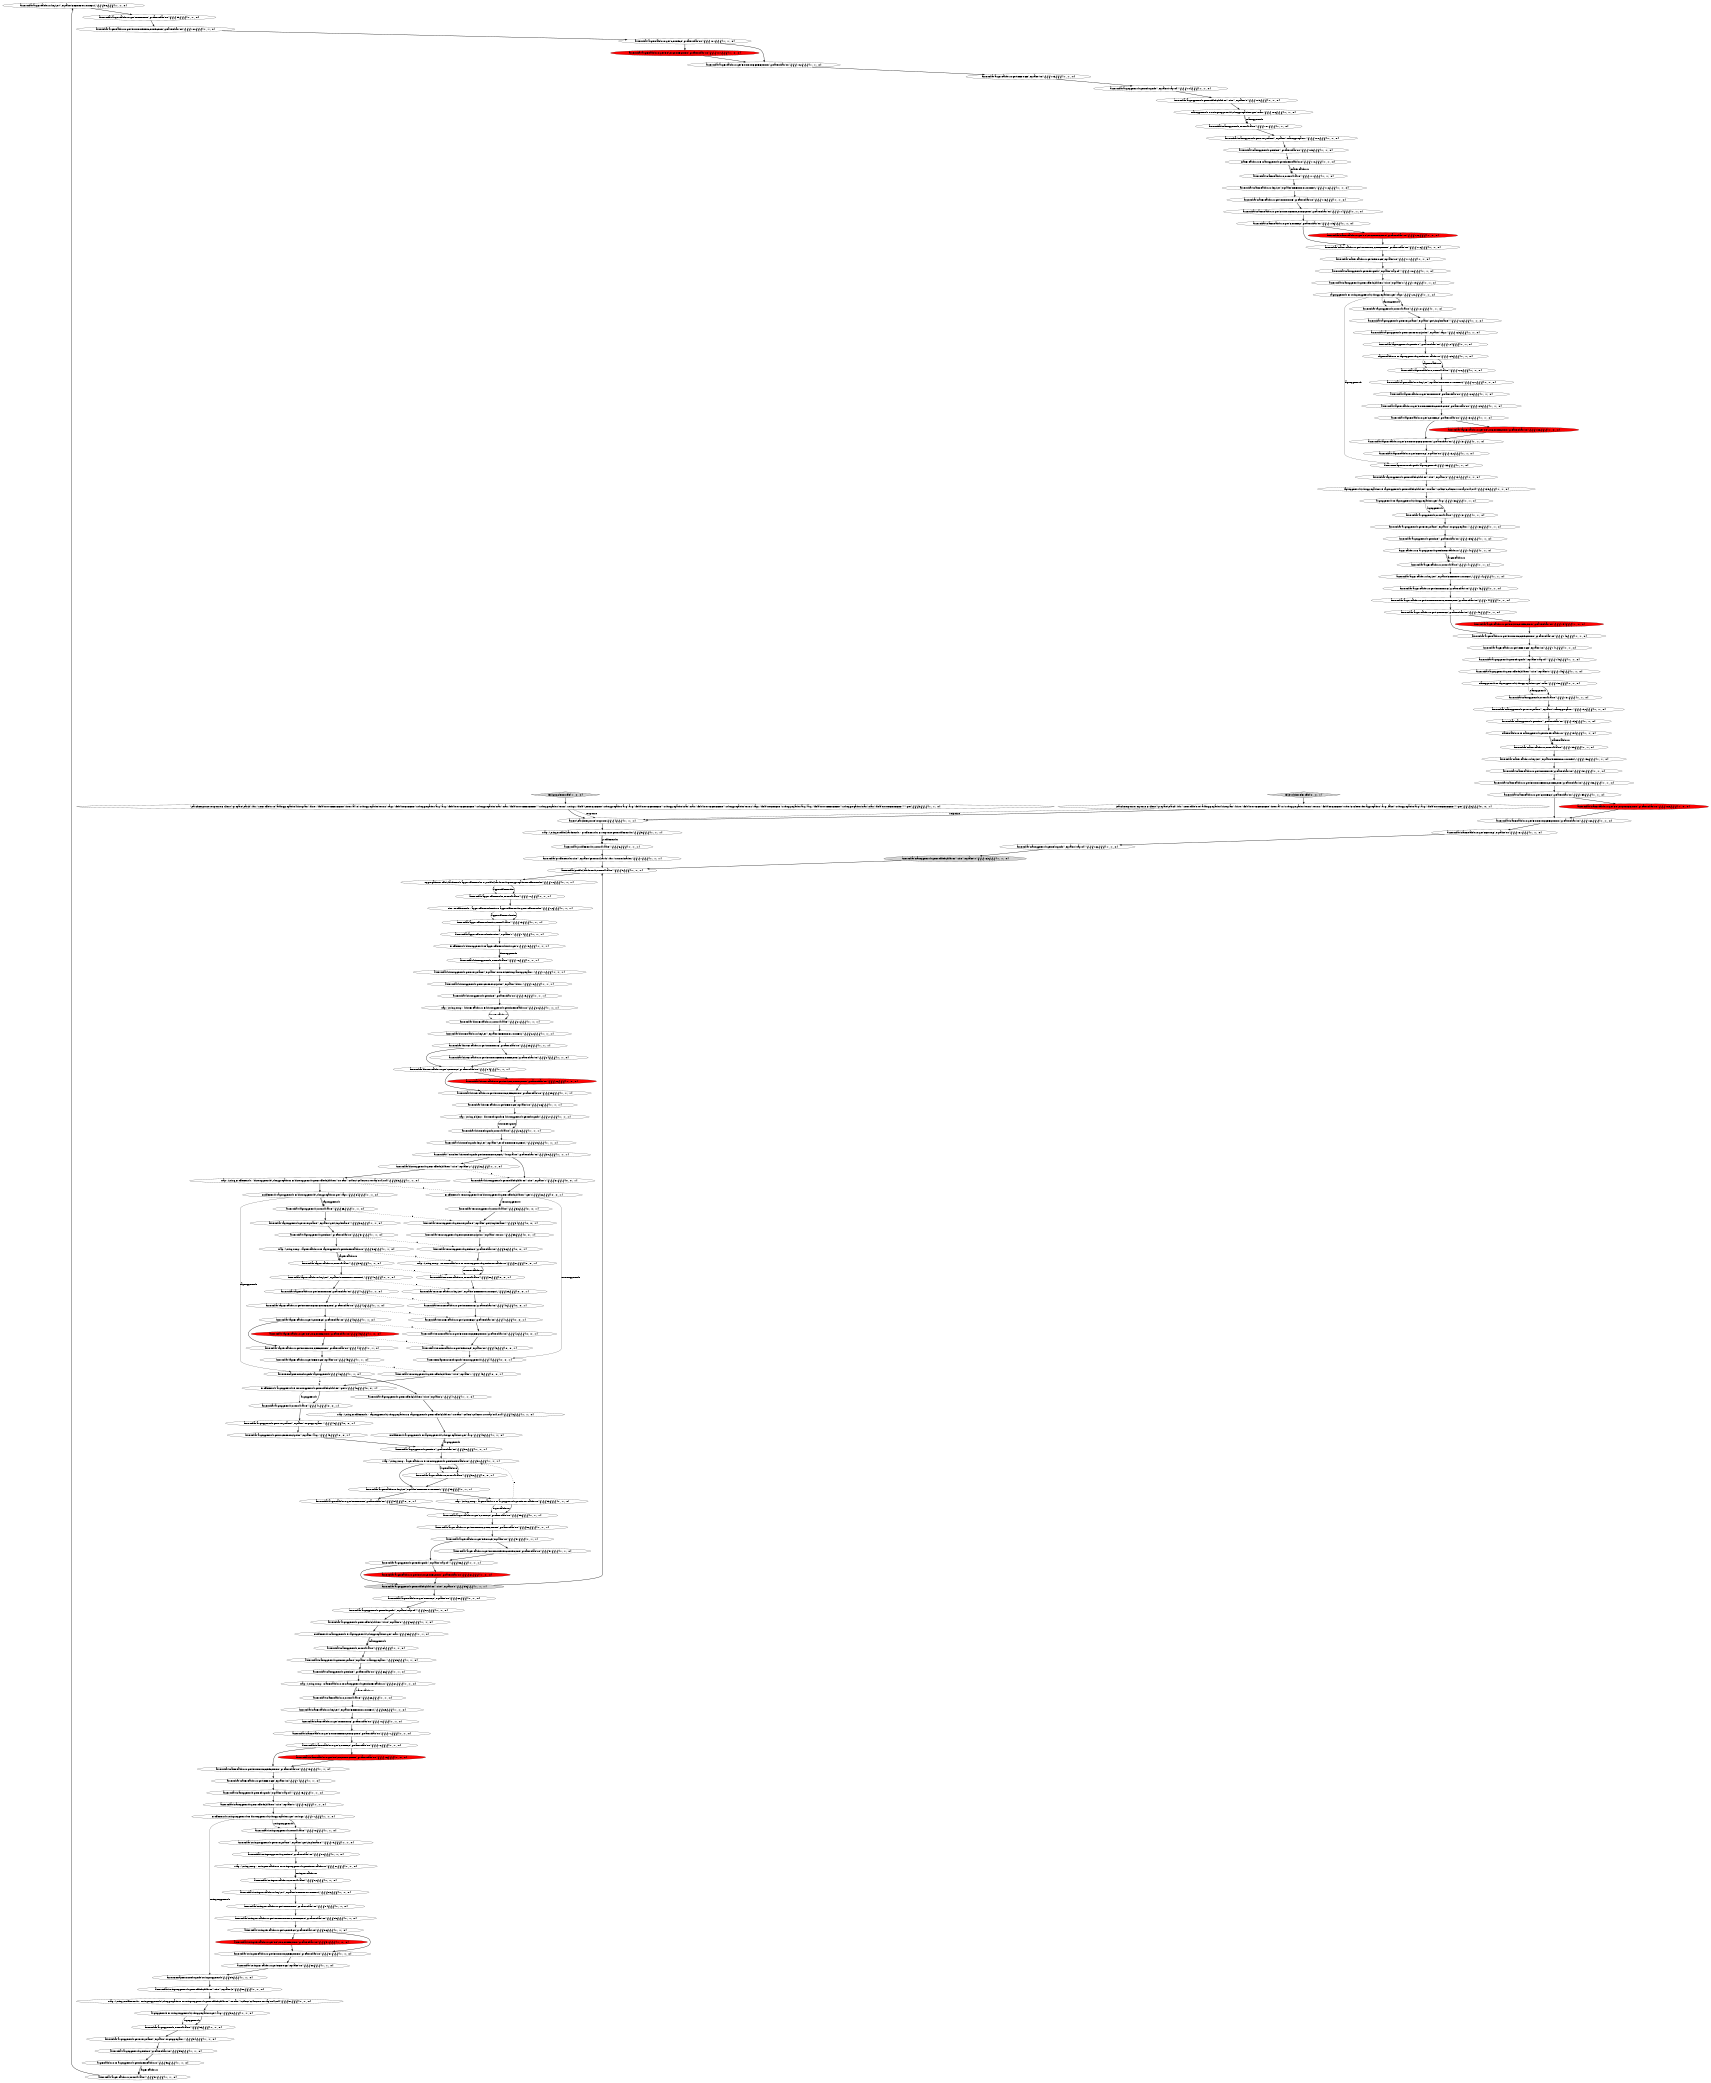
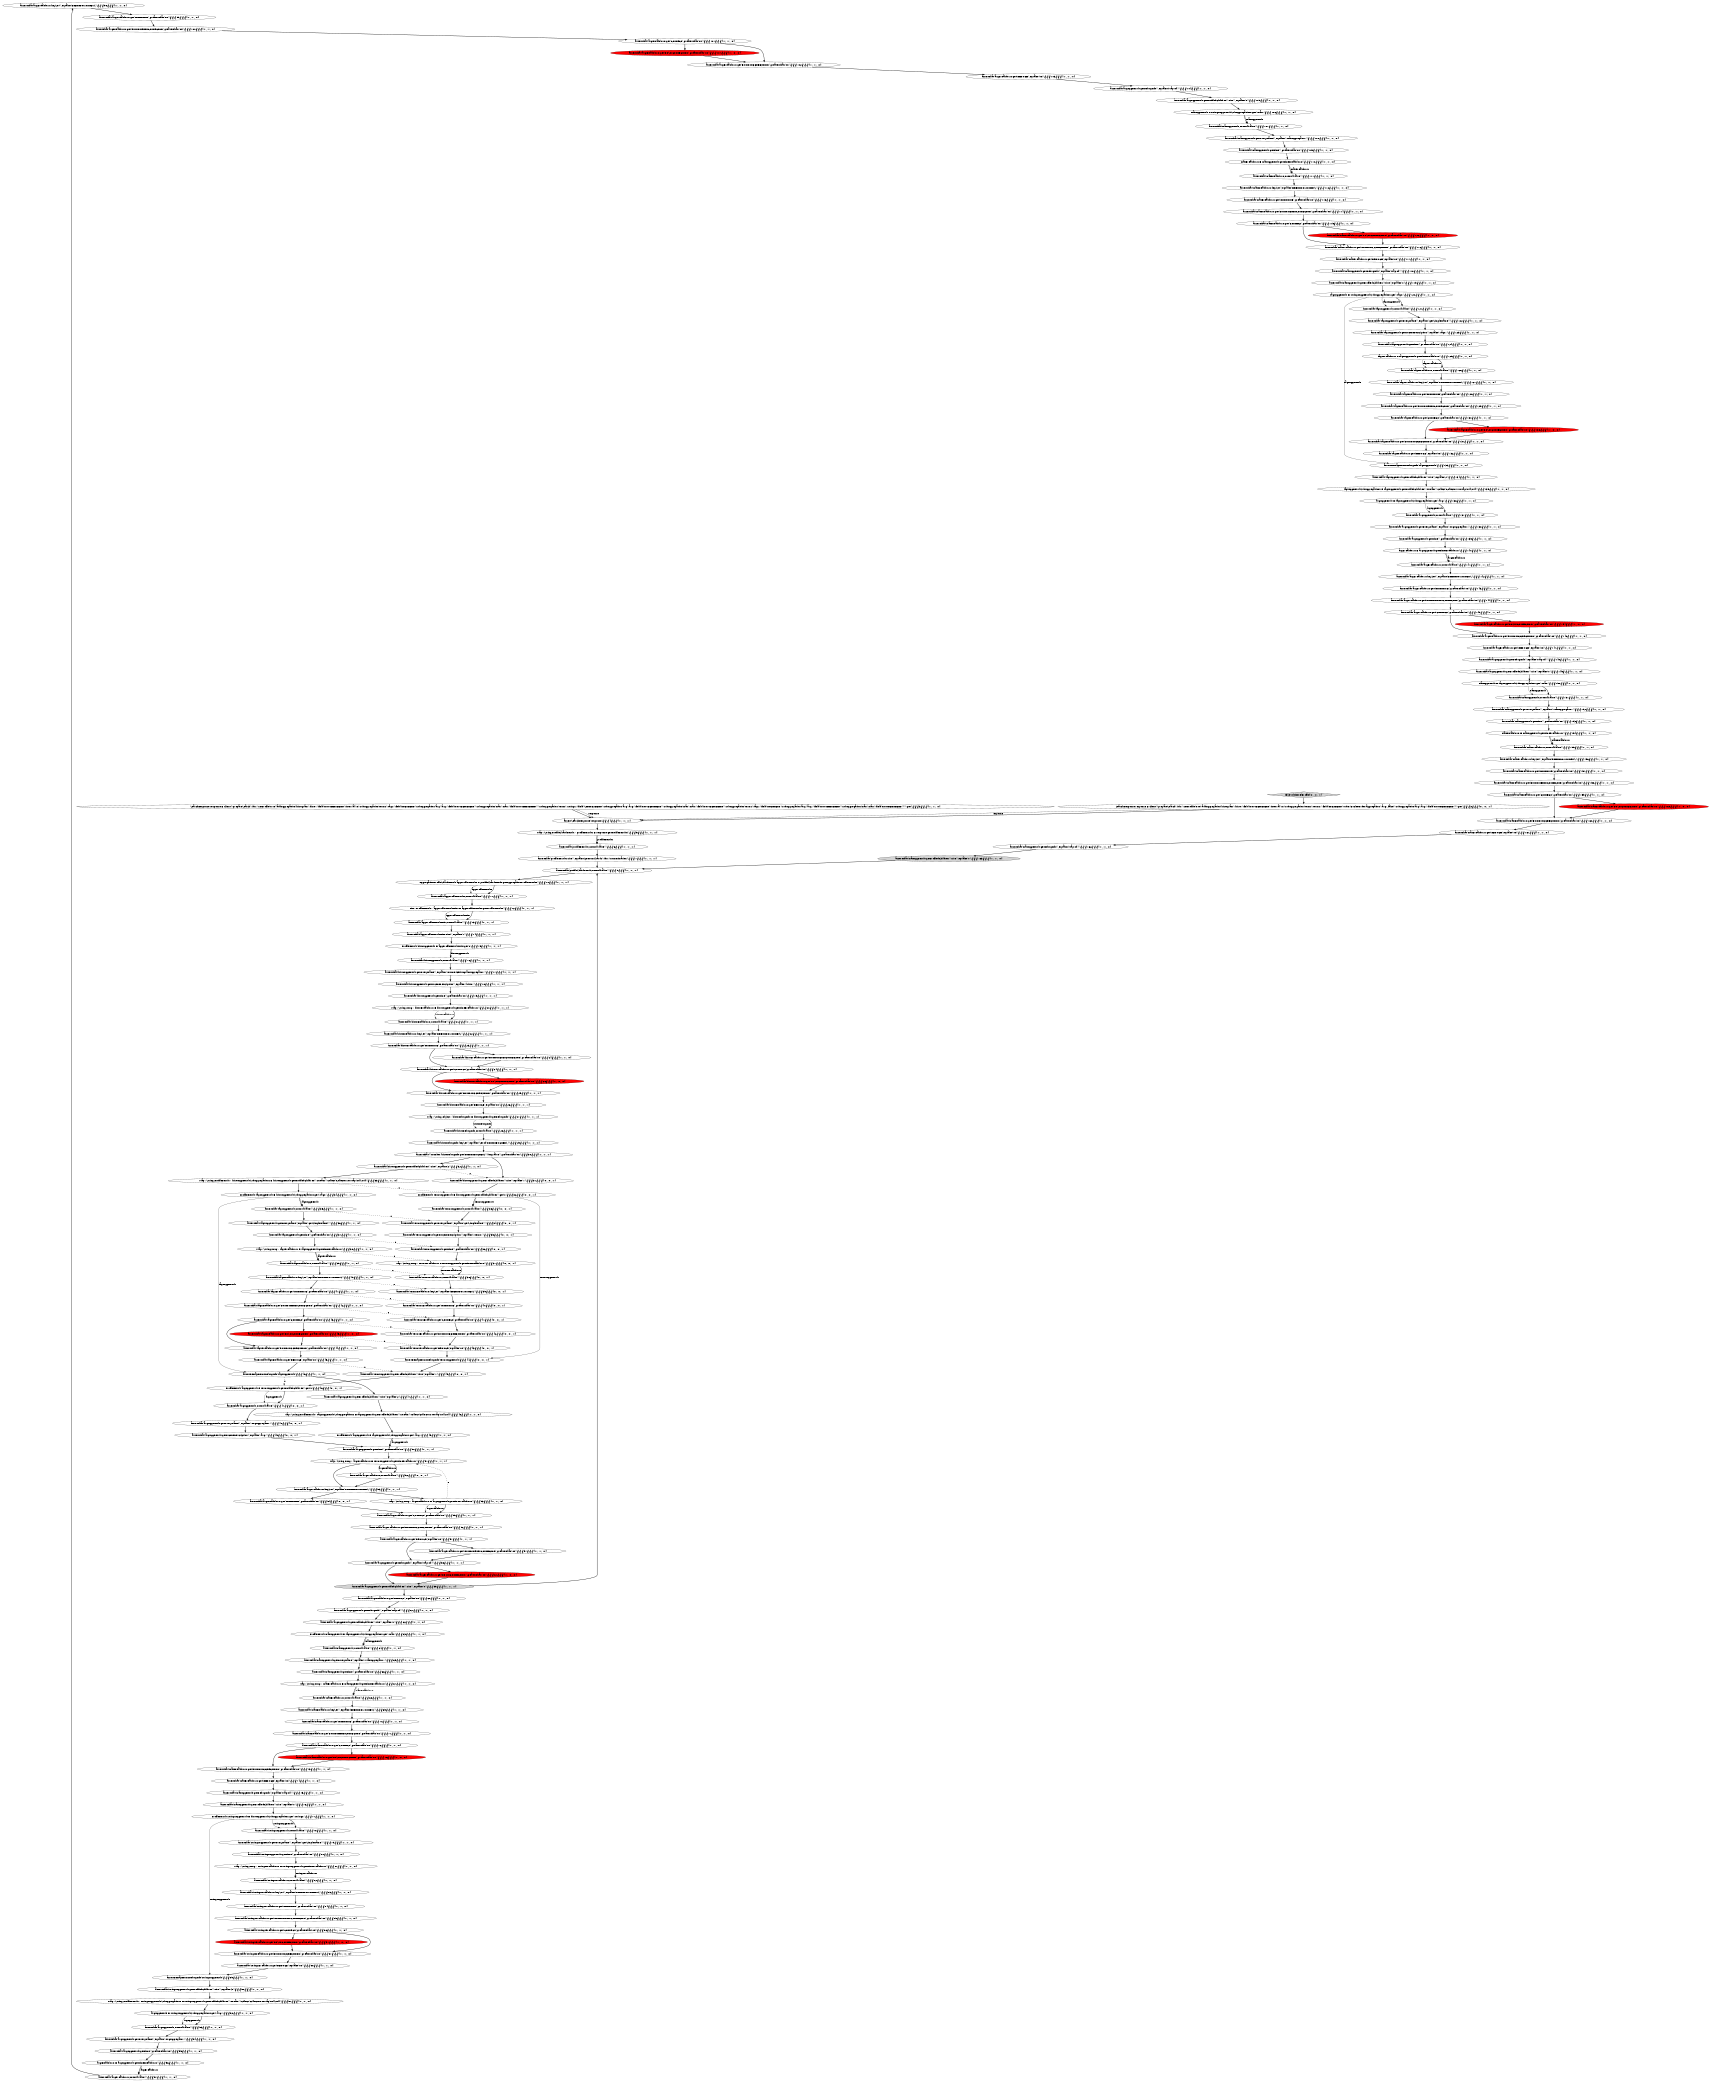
(565, 795) -> none
